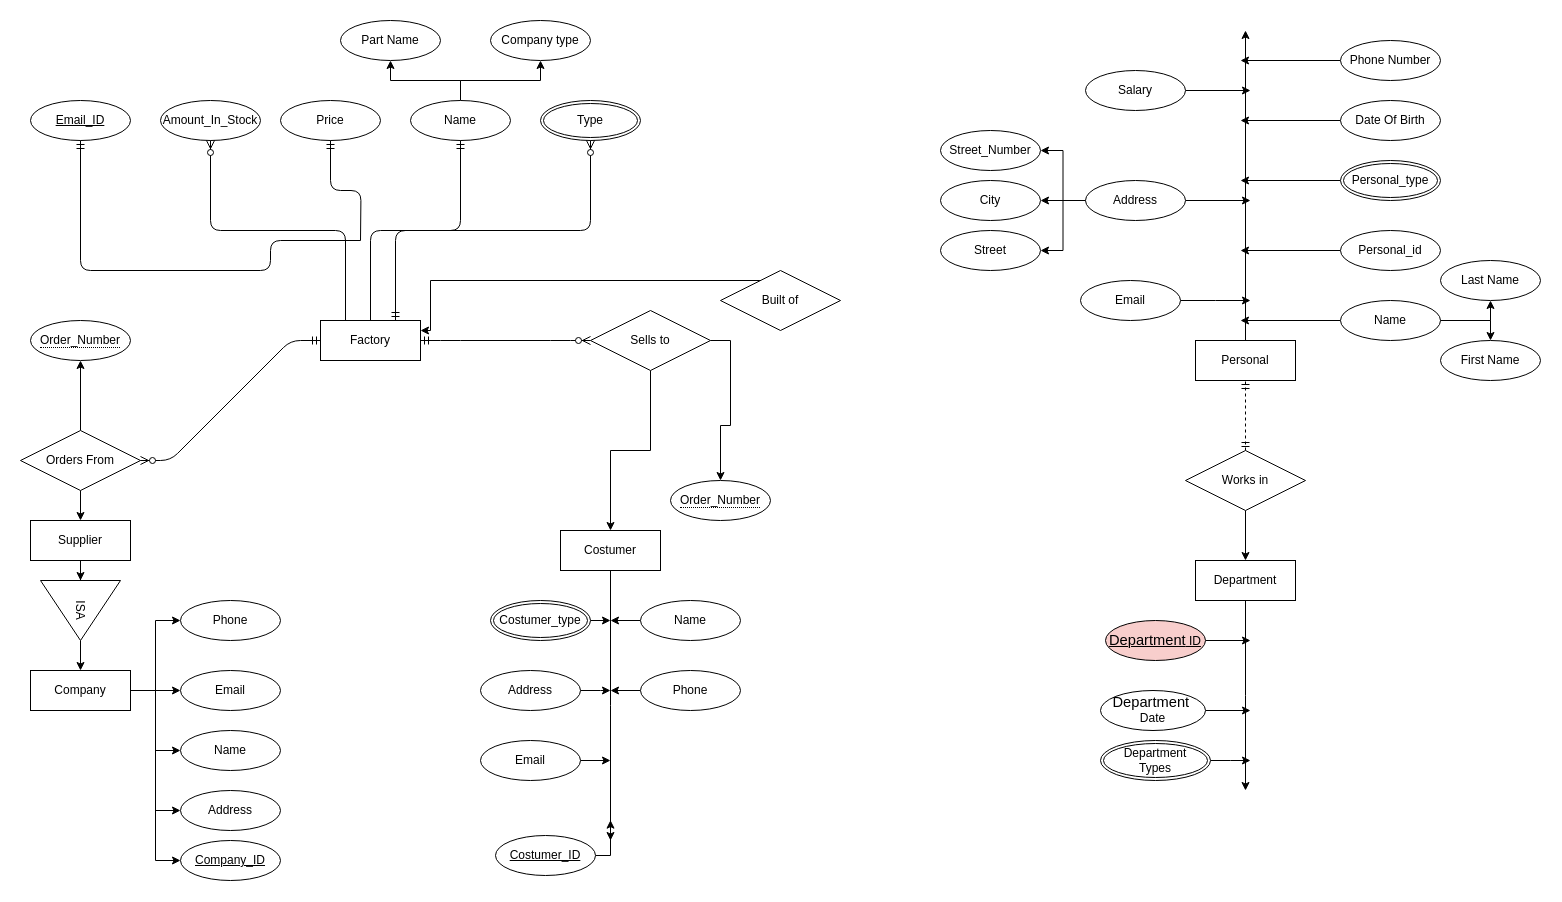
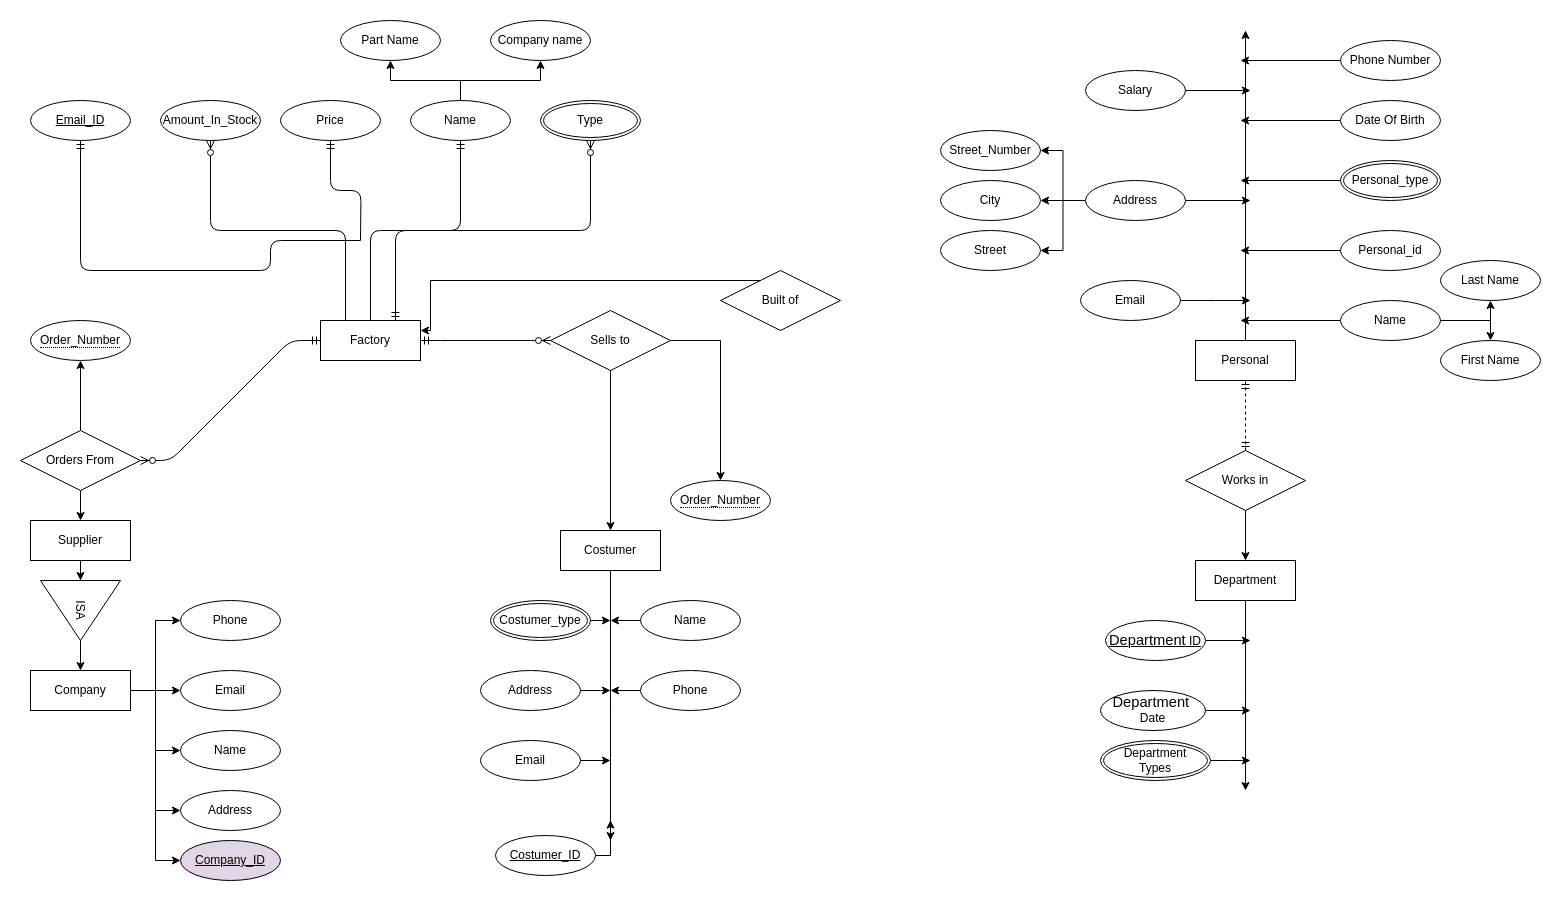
(541, 41) -> (541, 41)
(651, 341) -> (611, 341)
(1156, 641) -> (1156, 641)
(231, 861) -> (231, 861)
